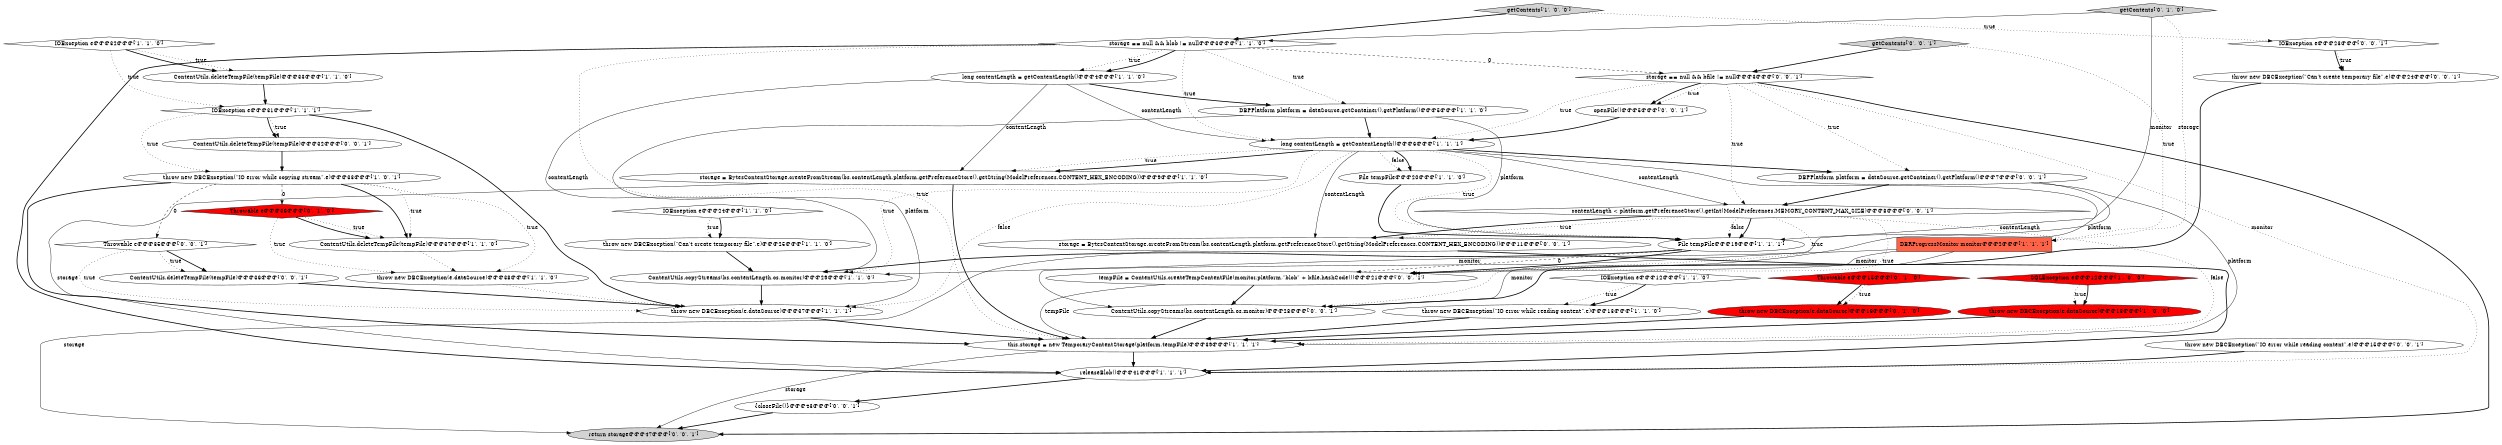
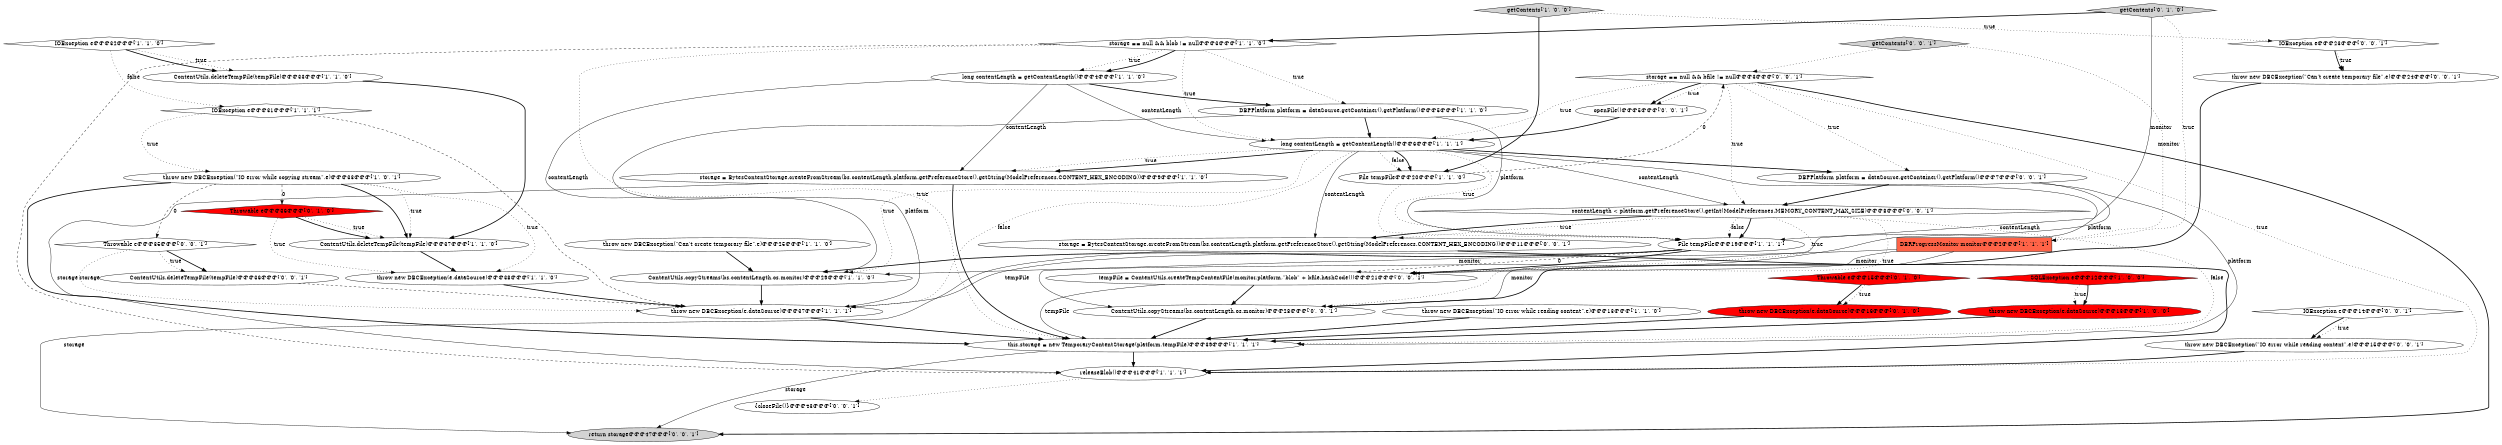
(1372, 26) -> (1534, 119)
(1689, 26) -> (1689, 26)
(1454, 60) -> (1625, 157)
(1819, 60) -> (1819, 60)
(134, 77) -> (134, 77)
(264, 92) -> (525, 110)
(2189, 128) -> (2189, 128)
(282, 144) -> none
(2169, 144) -> (2169, 144)
(495, 186) -> (495, 186)
(718, 211) -> none
(23, 218) -> (23, 218)
(2262, 228) -> (2262, 228)
(1503, 236) -> (1503, 236)
none -> (1181, 256)
(436, 260) -> (436, 260)
(90, 278) -> (90, 278)
(1655, 278) -> none
(488, 295) -> (488, 295)
(592, 298) -> (592, 298)
none -> (2358, 312)
(972, 390) -> (972, 390)
(727, 420) -> none
